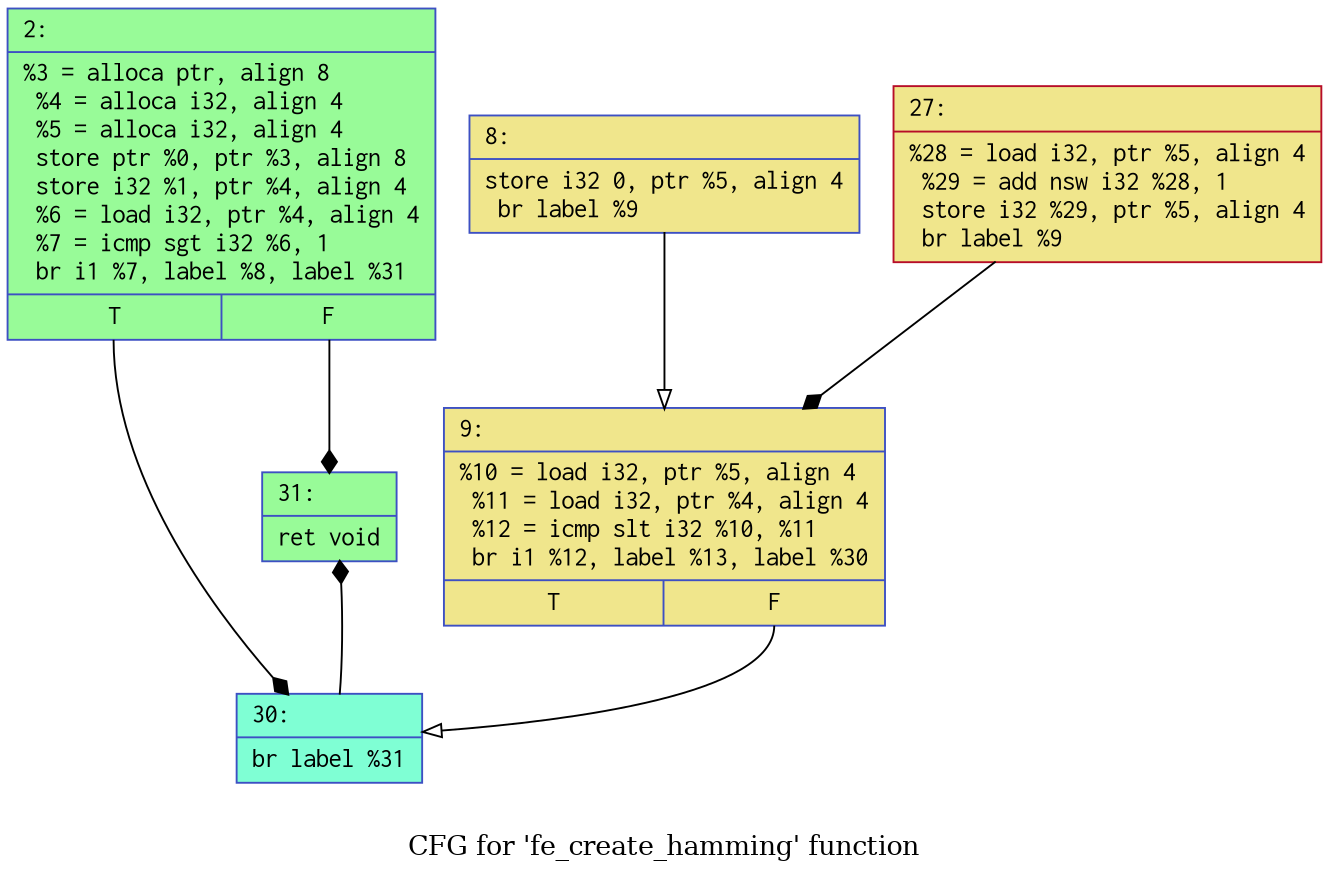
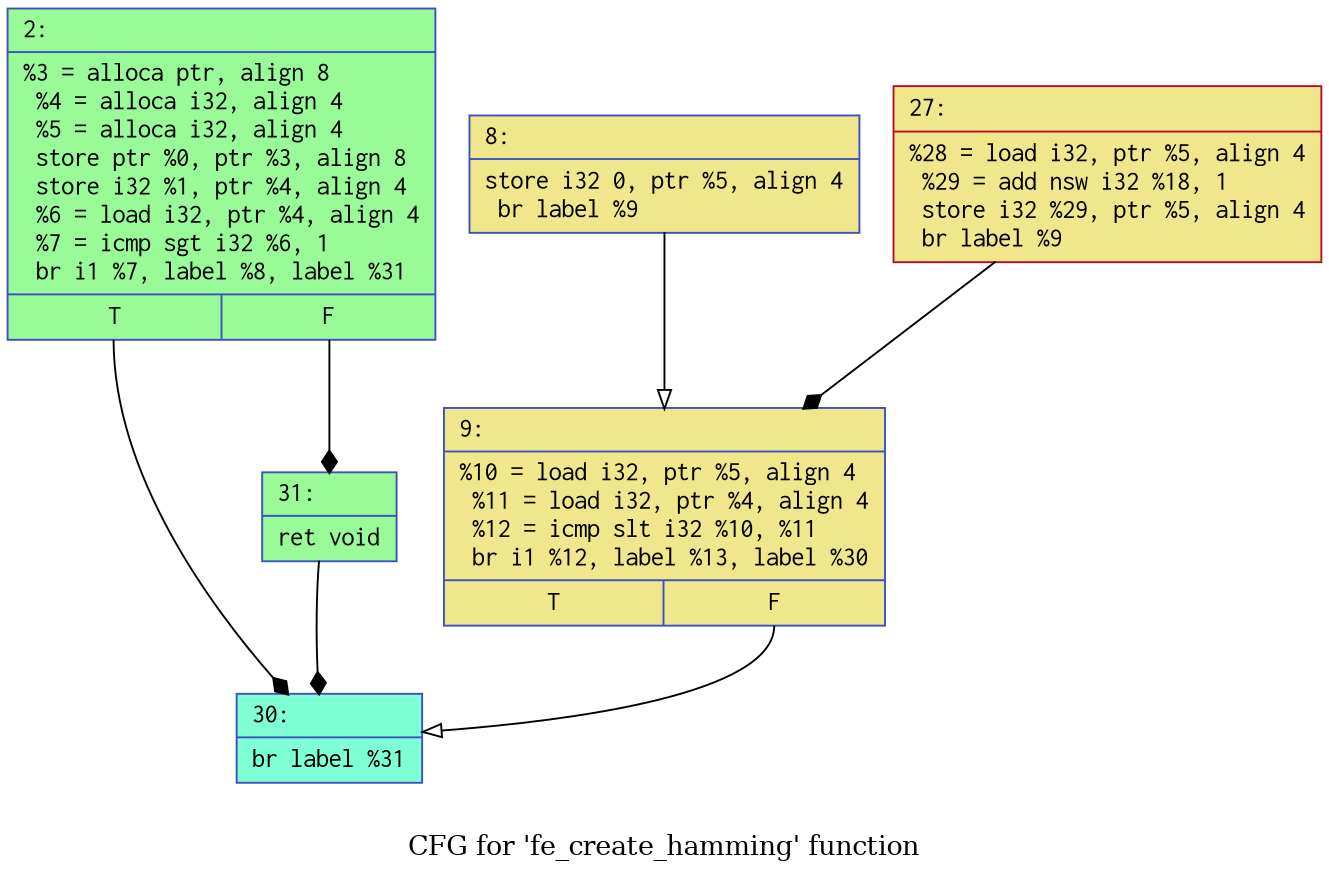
(1069, 182) -> (1069, 182)
(342, 639) -> (317, 616)
